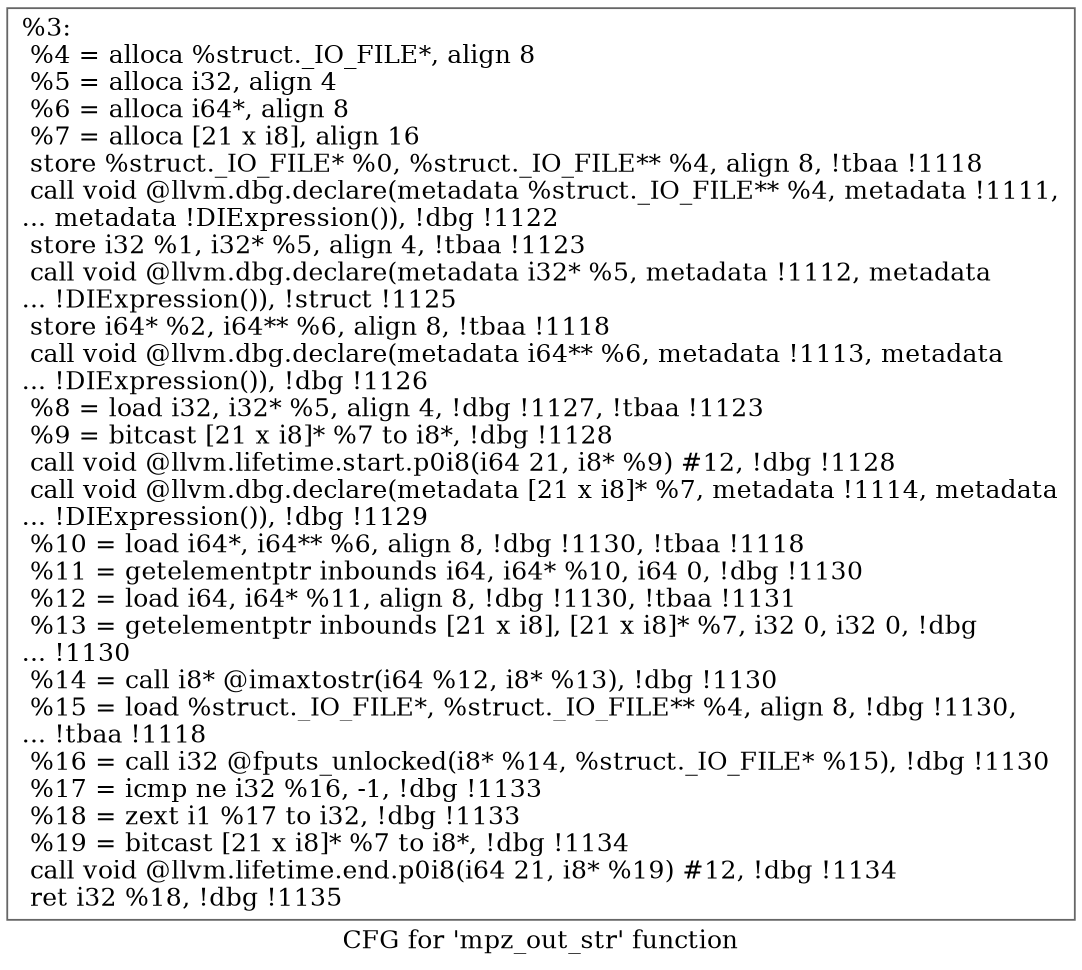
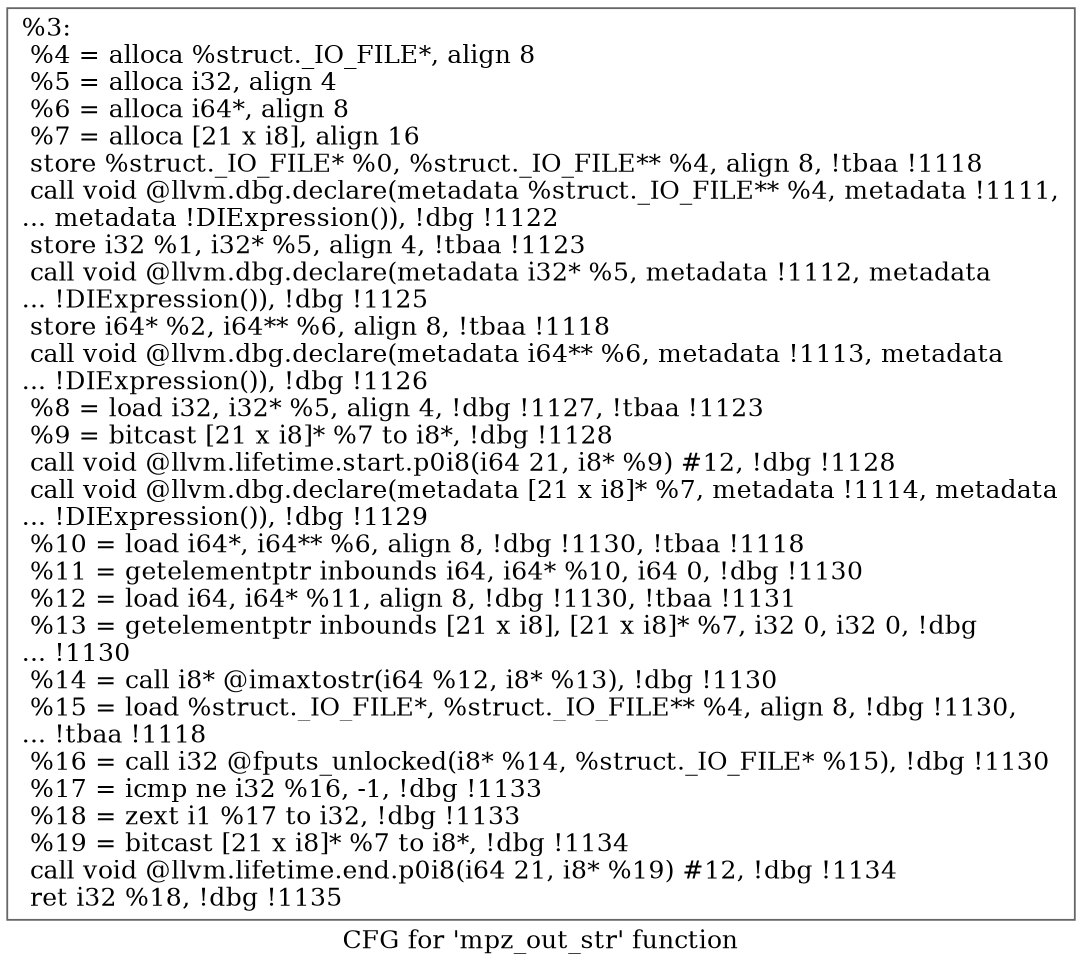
(240, 300) -> (226, 300)
